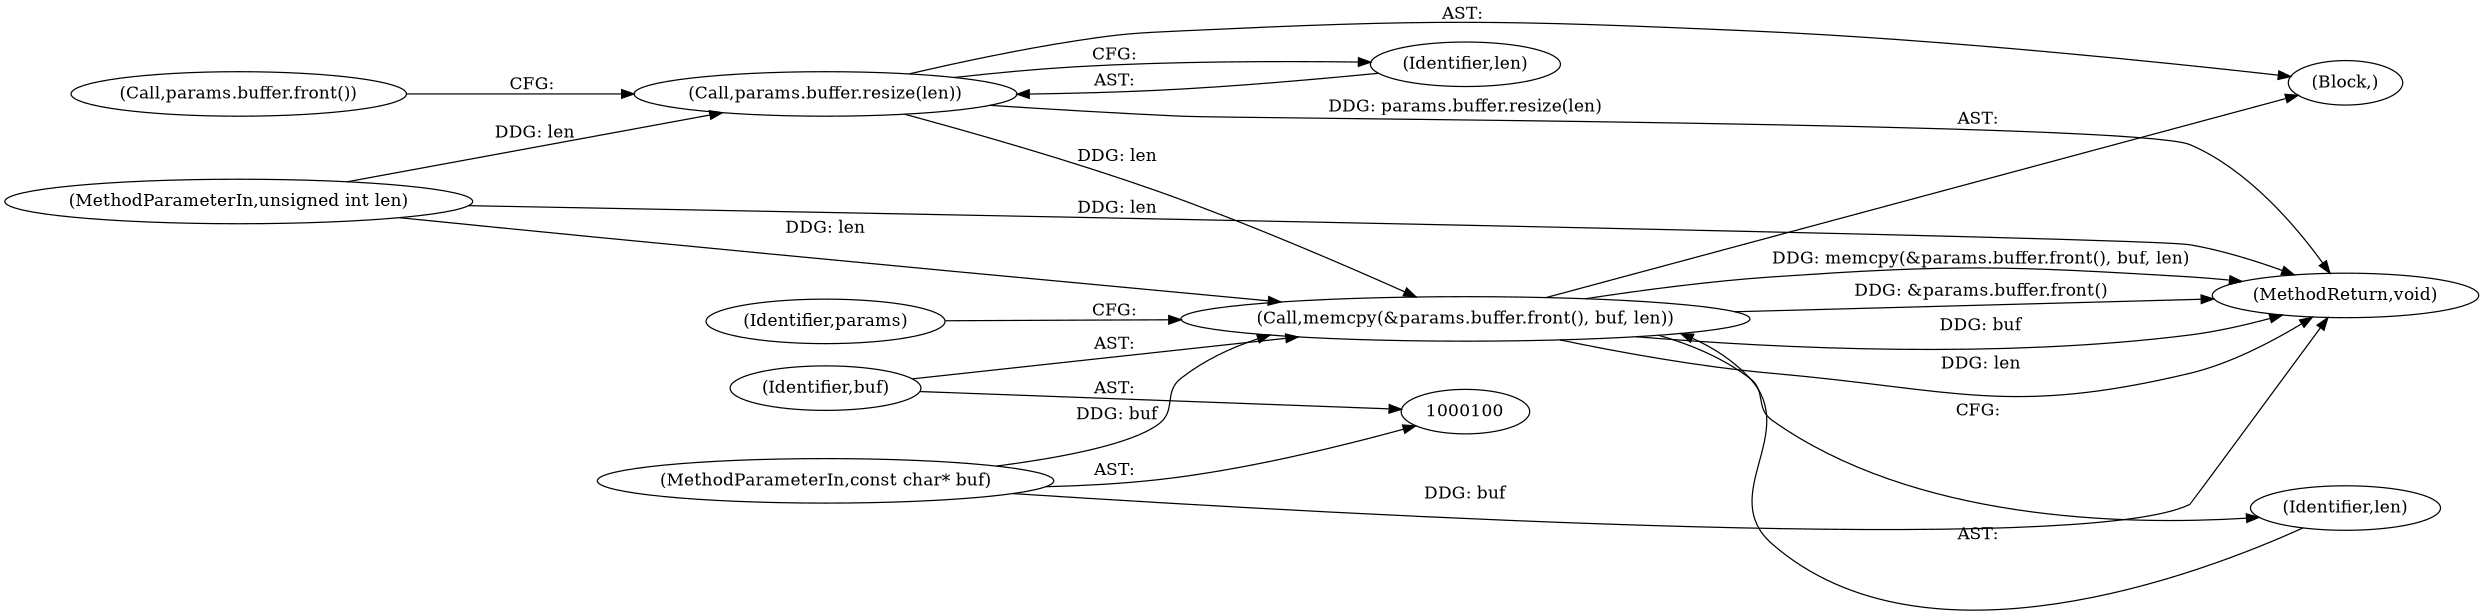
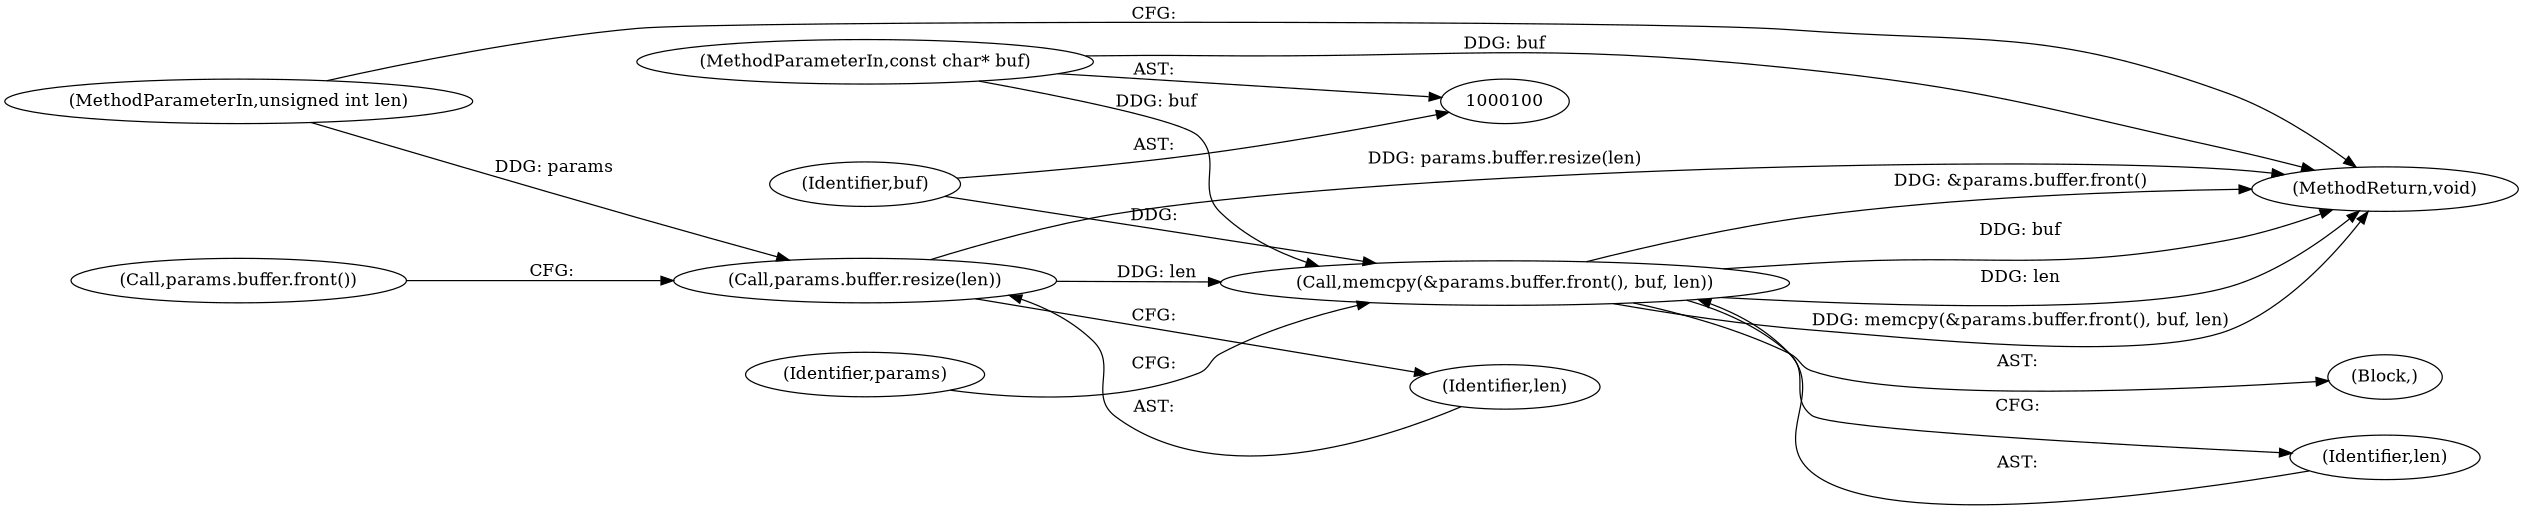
(1593, 25) -> none
(535, 133) -> (555, 167)
(1117, 208) -> (1157, 14)
(834, 260) -> none
(1117, 344) -> (1157, 216)
